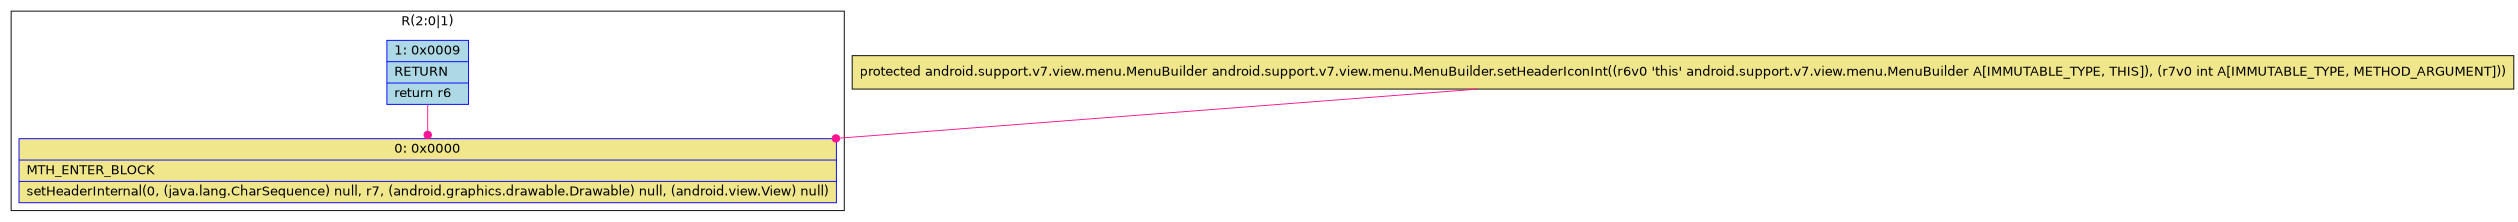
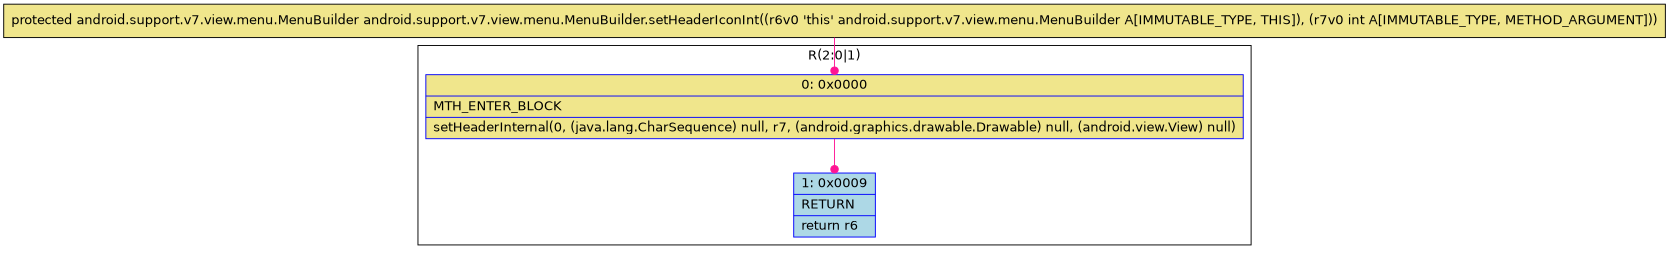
(428, 118) -> (835, 152)
